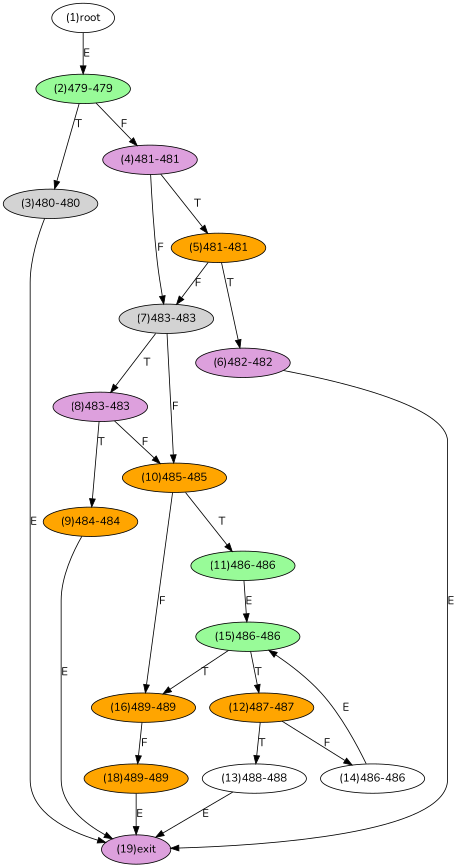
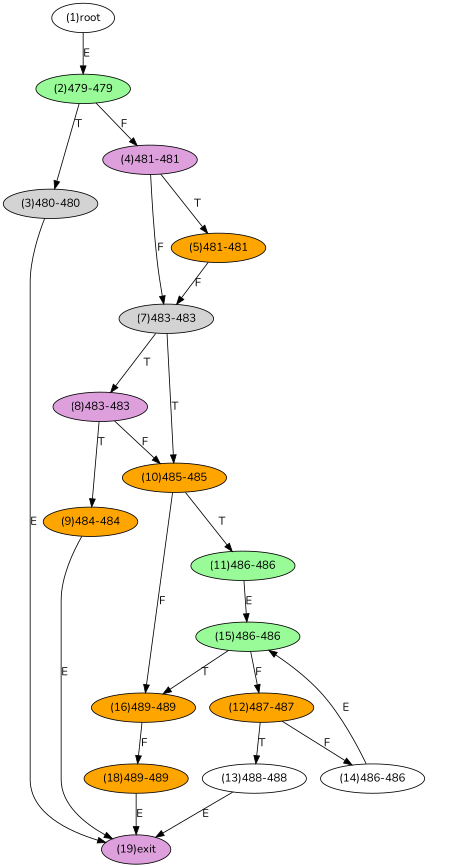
(243, 363) -> none
(175, 407) -> (175, 407)
(258, 672) -> (258, 672)
